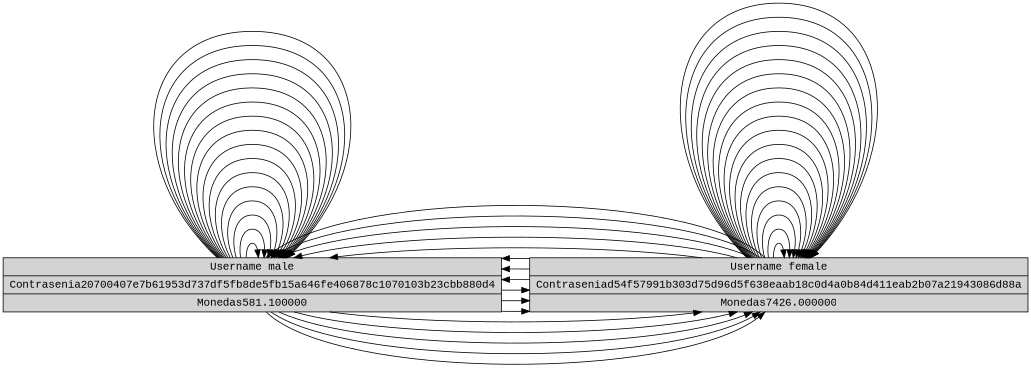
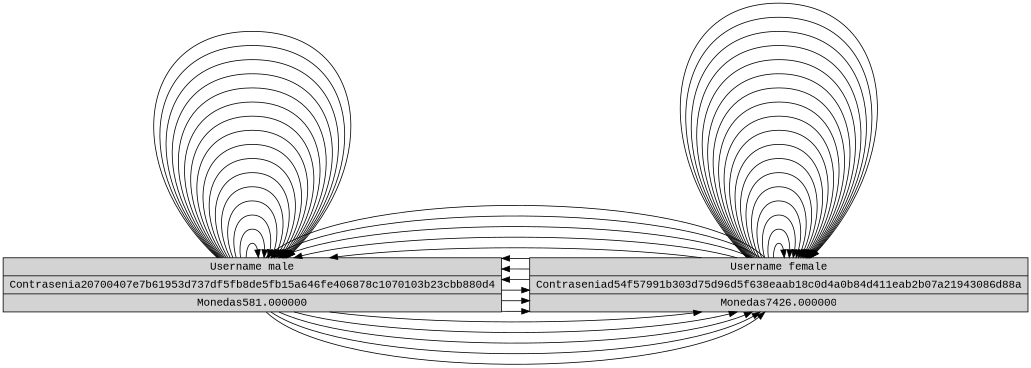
(252, 303) -> (252, 303)
